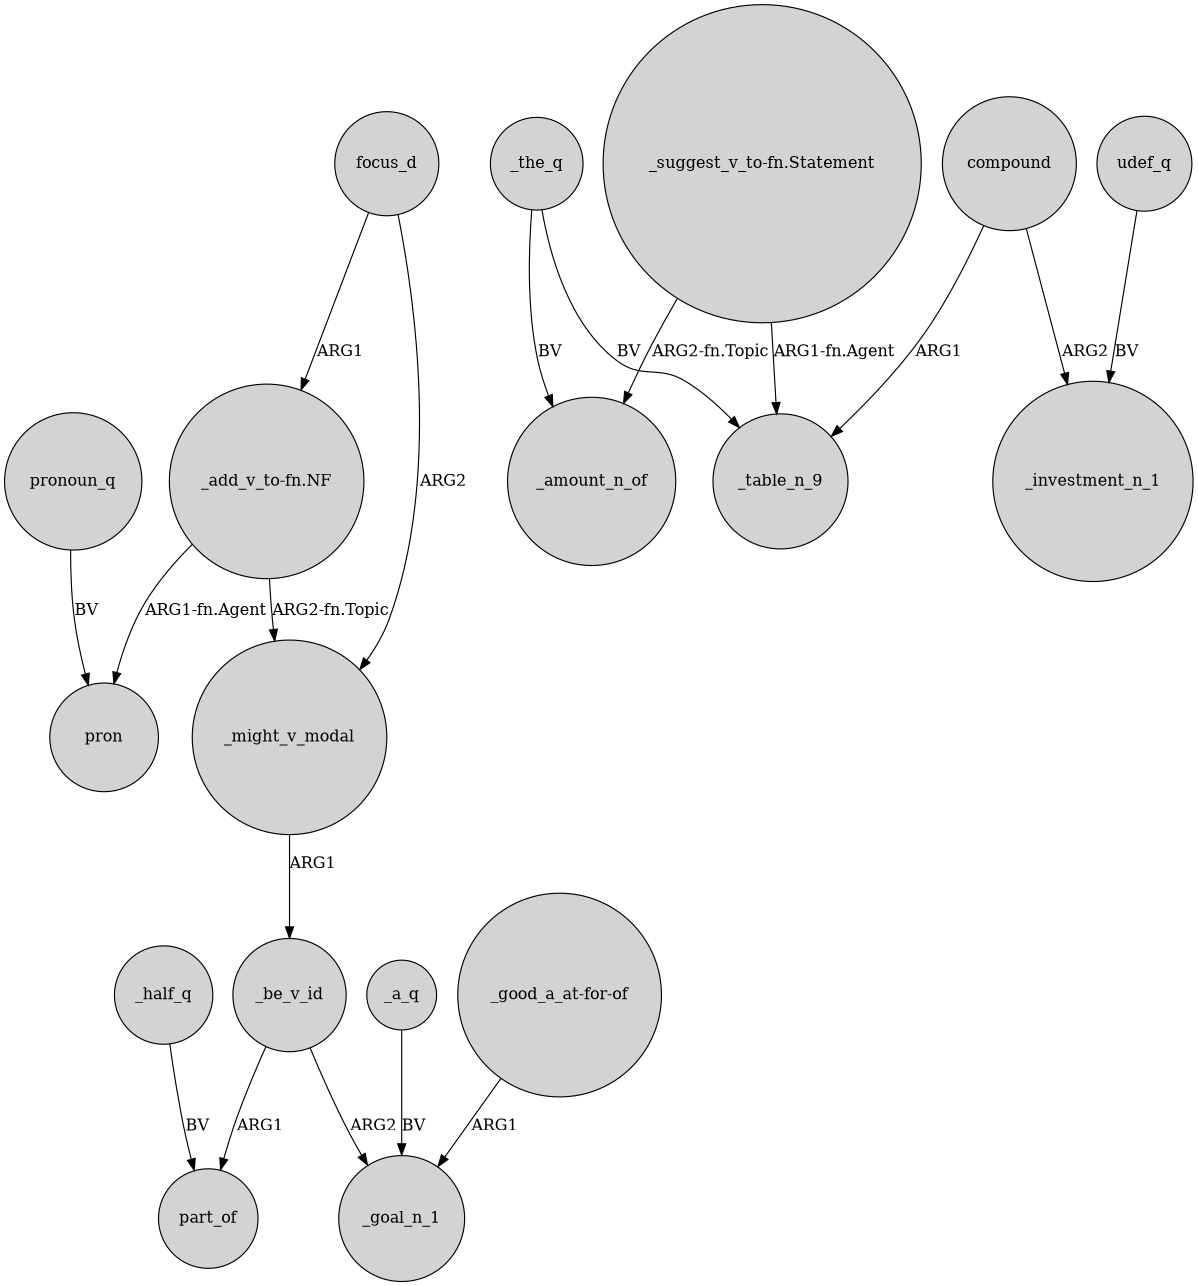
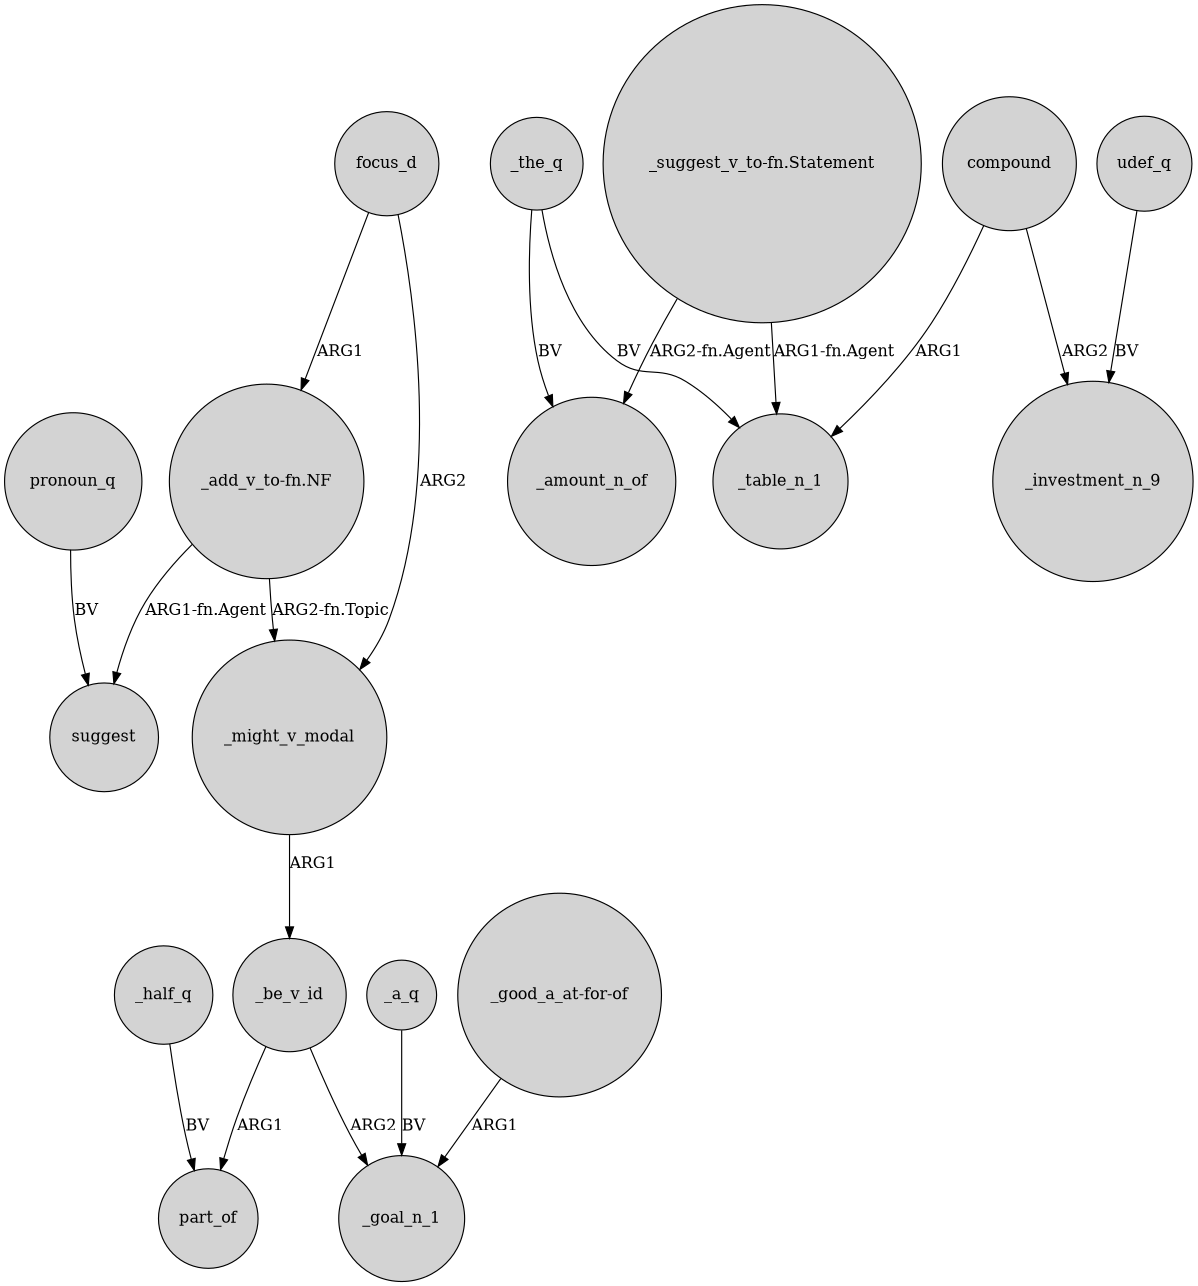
(711, 352) -> (711, 352)
(780, 481) -> (780, 481)
(1093, 481) -> (1093, 481)
(104, 737) -> (104, 737)
